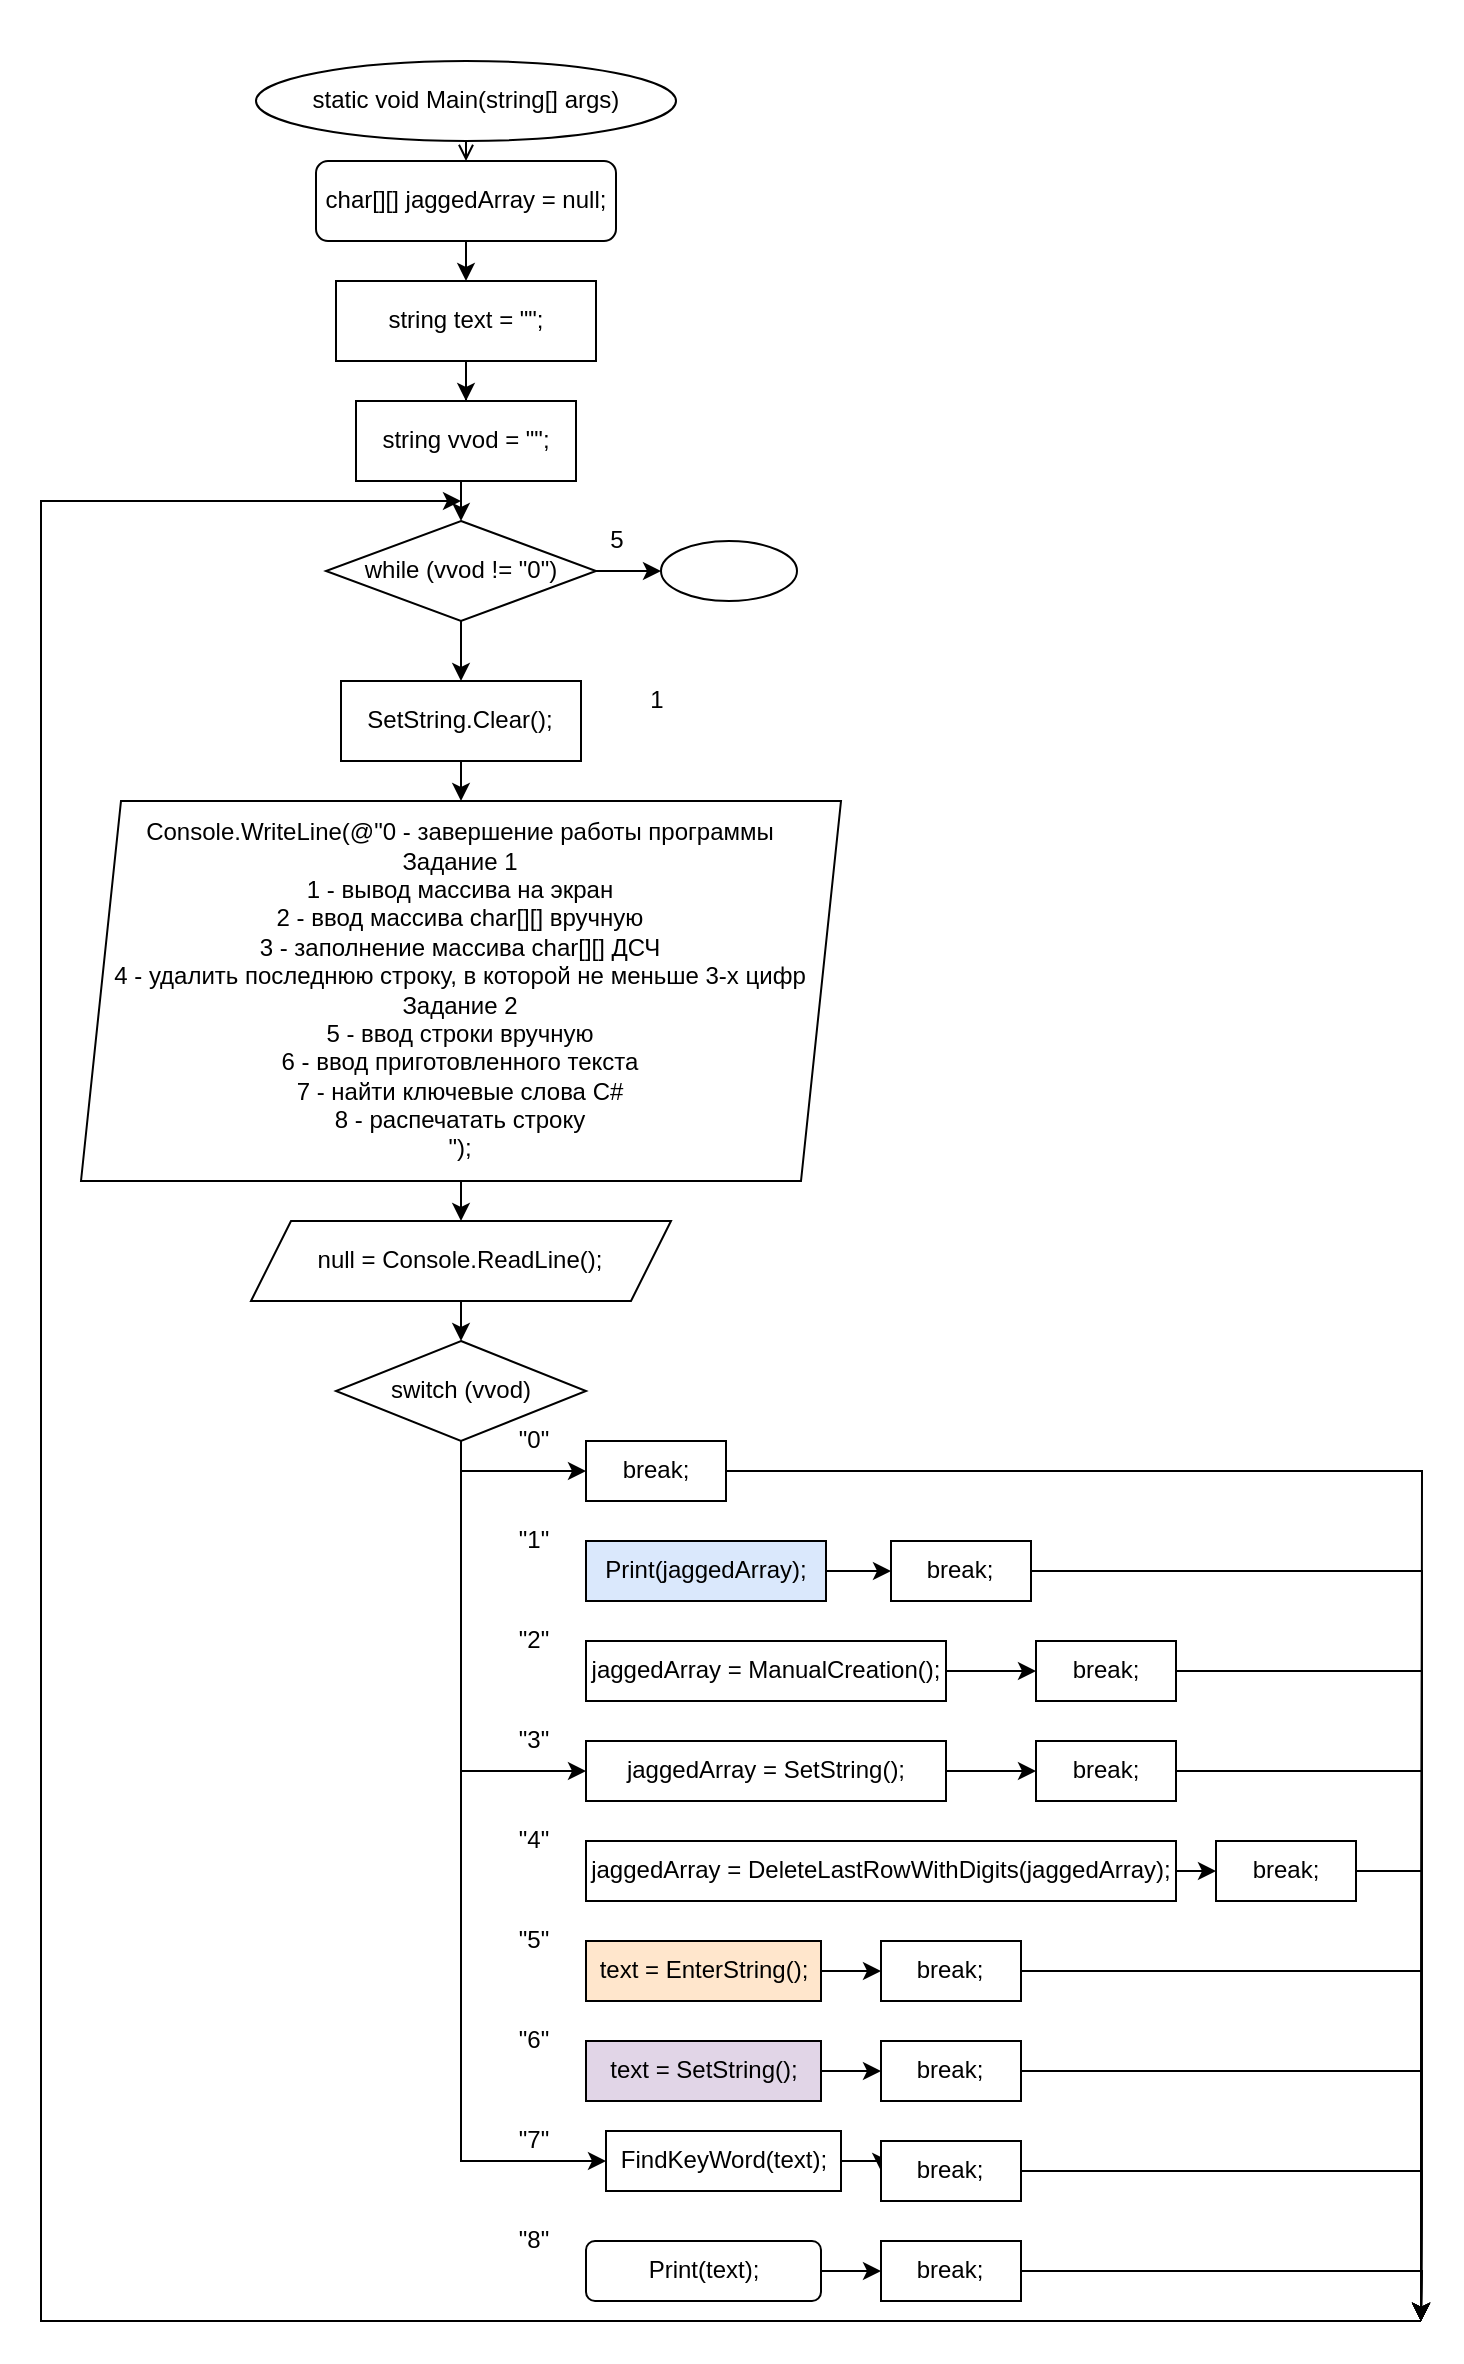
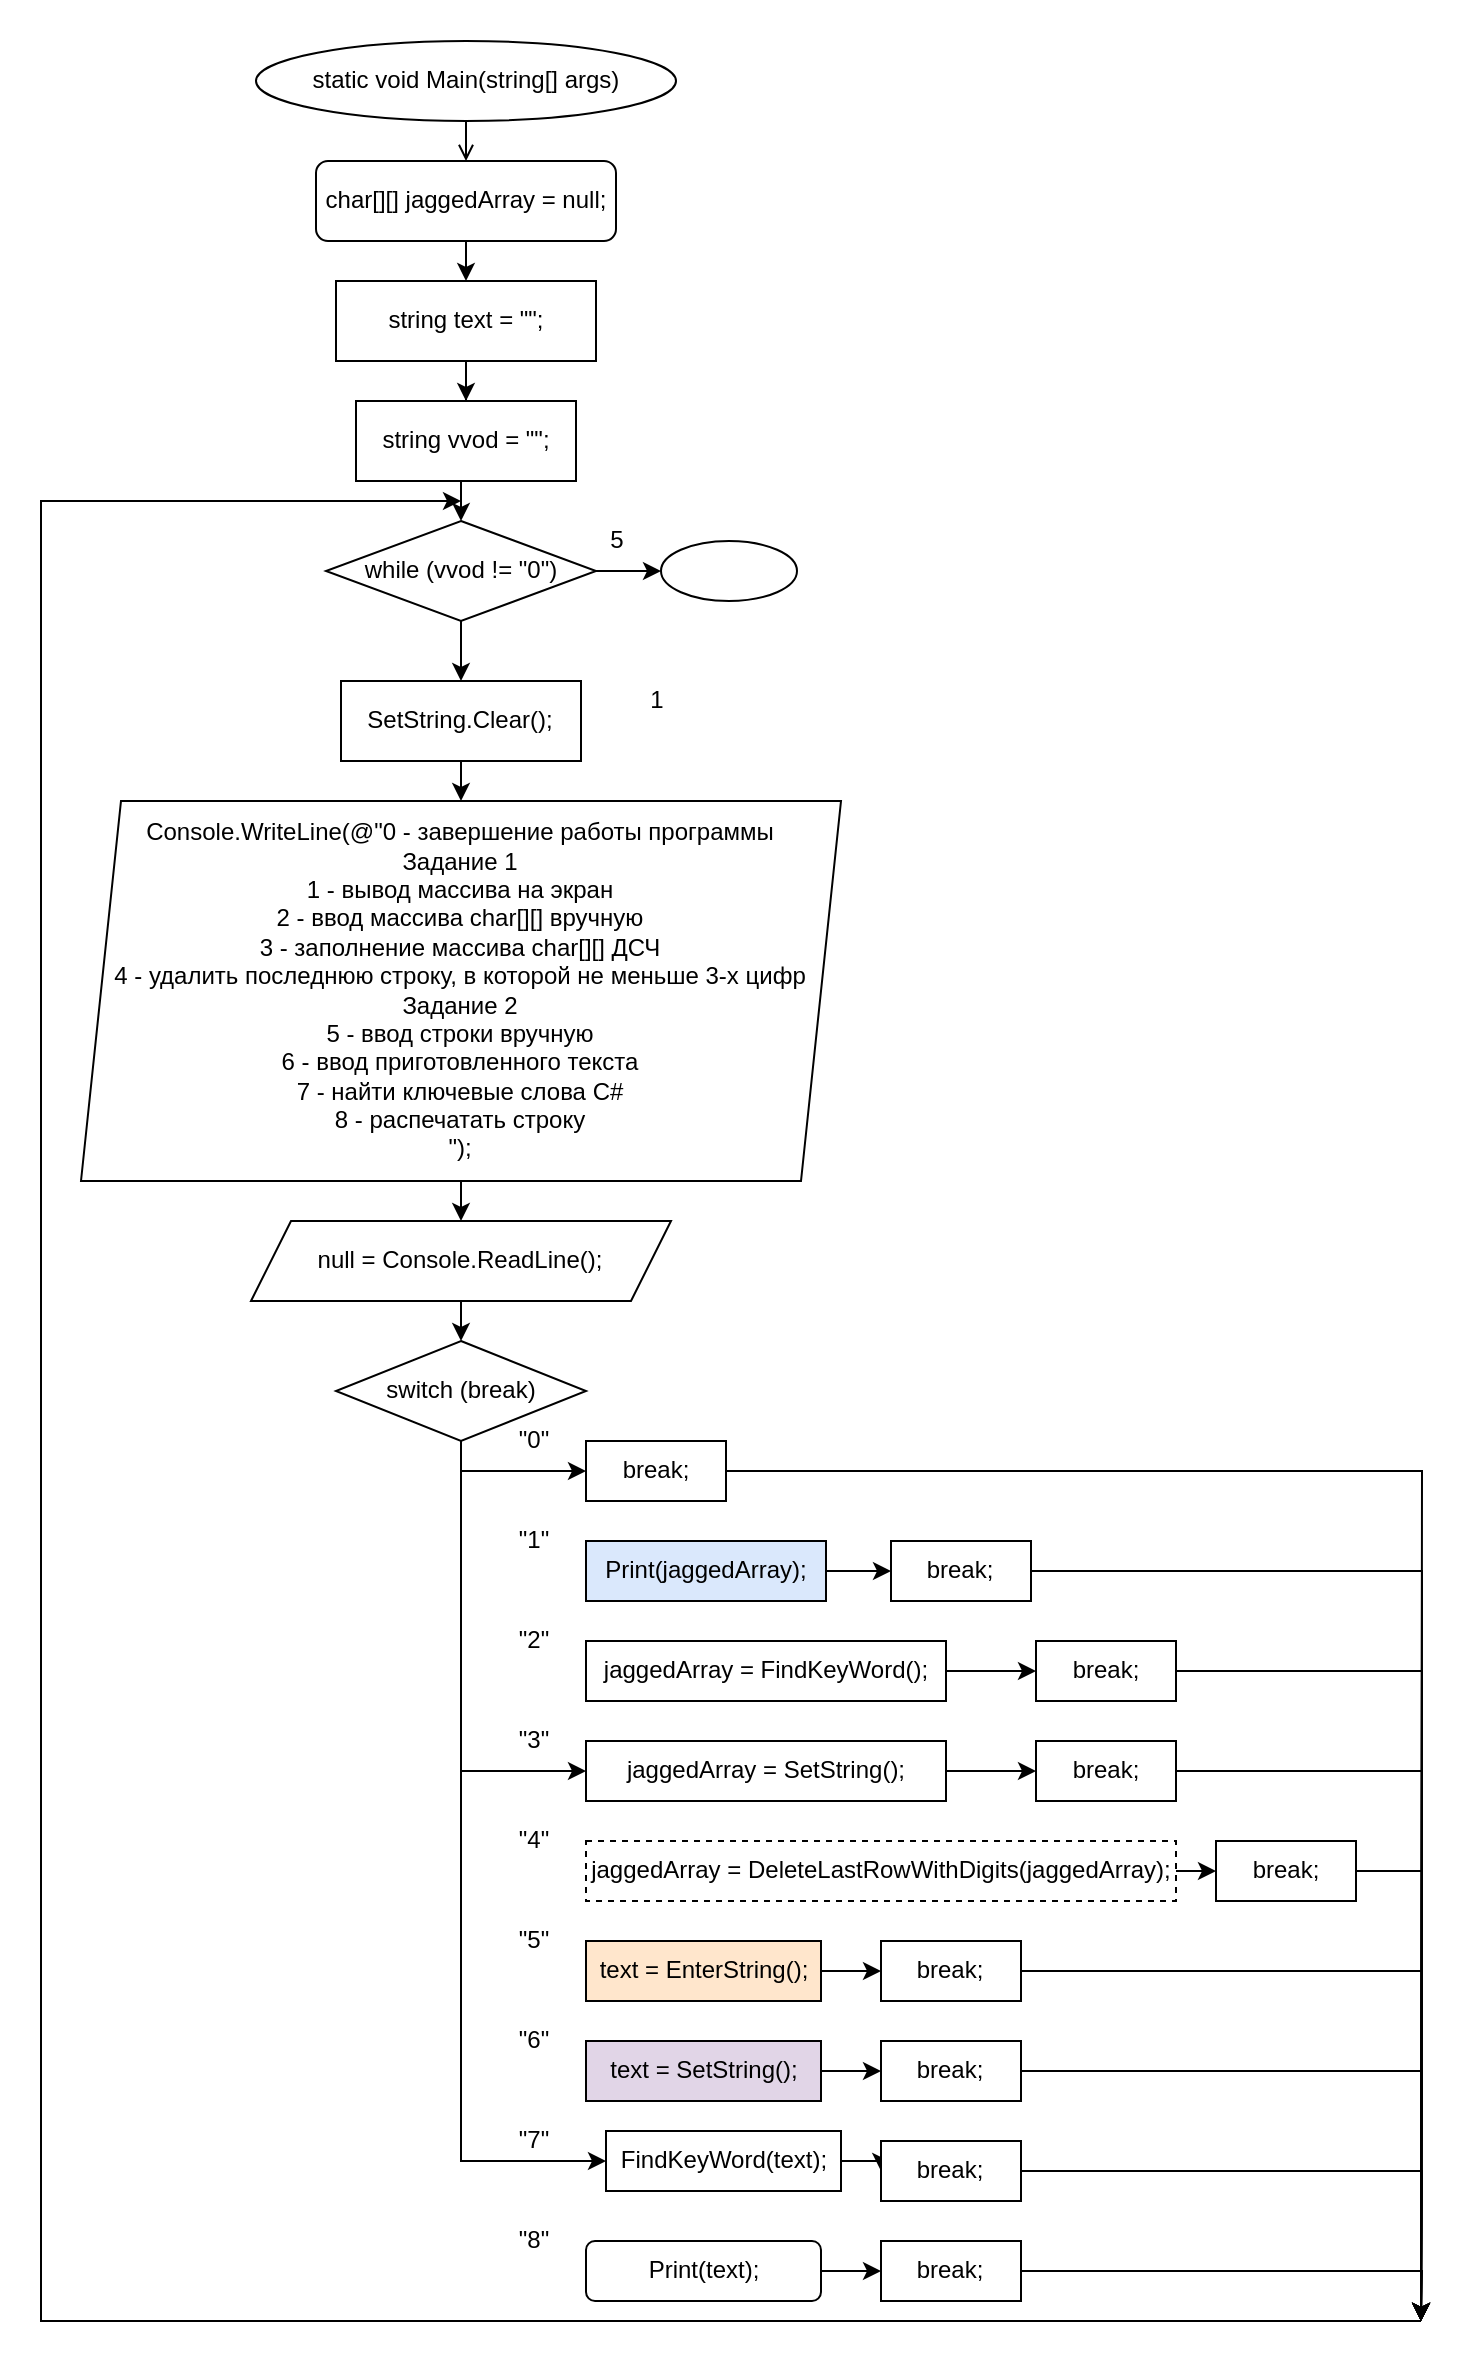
(466, 101) -> (466, 81)
(462, 1391) -> (462, 1391)
(767, 1671) -> (767, 1671)
(881, 1871) -> (881, 1871)
